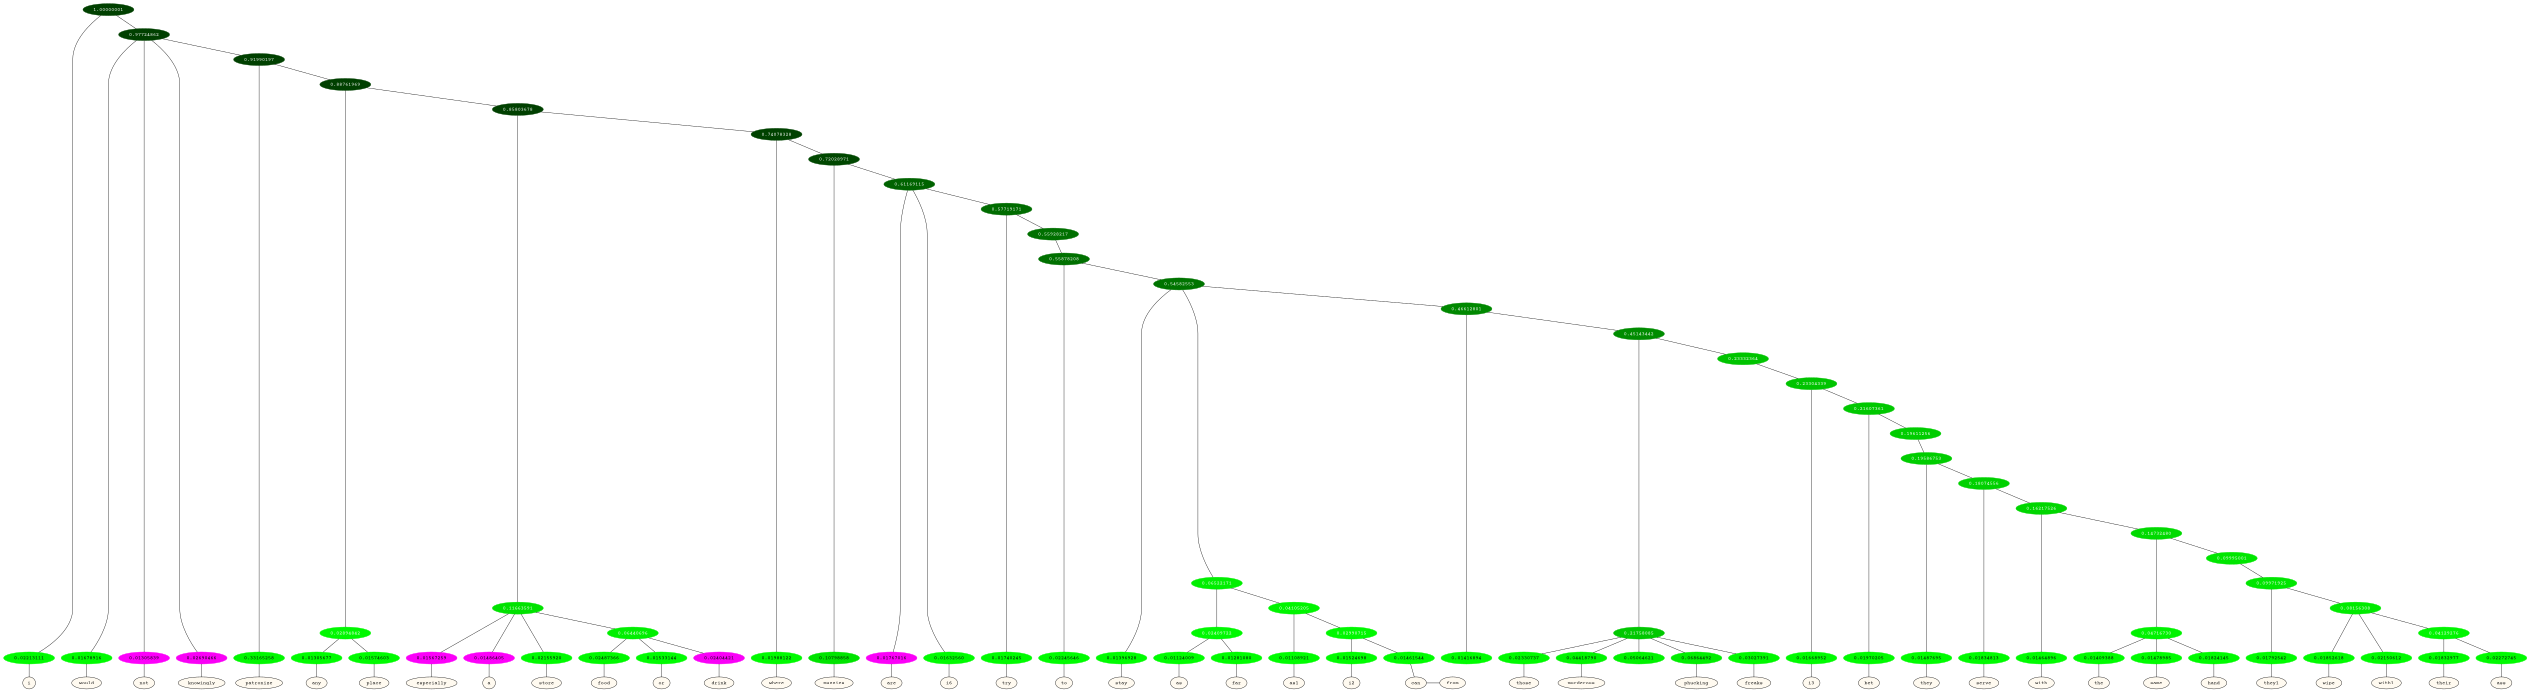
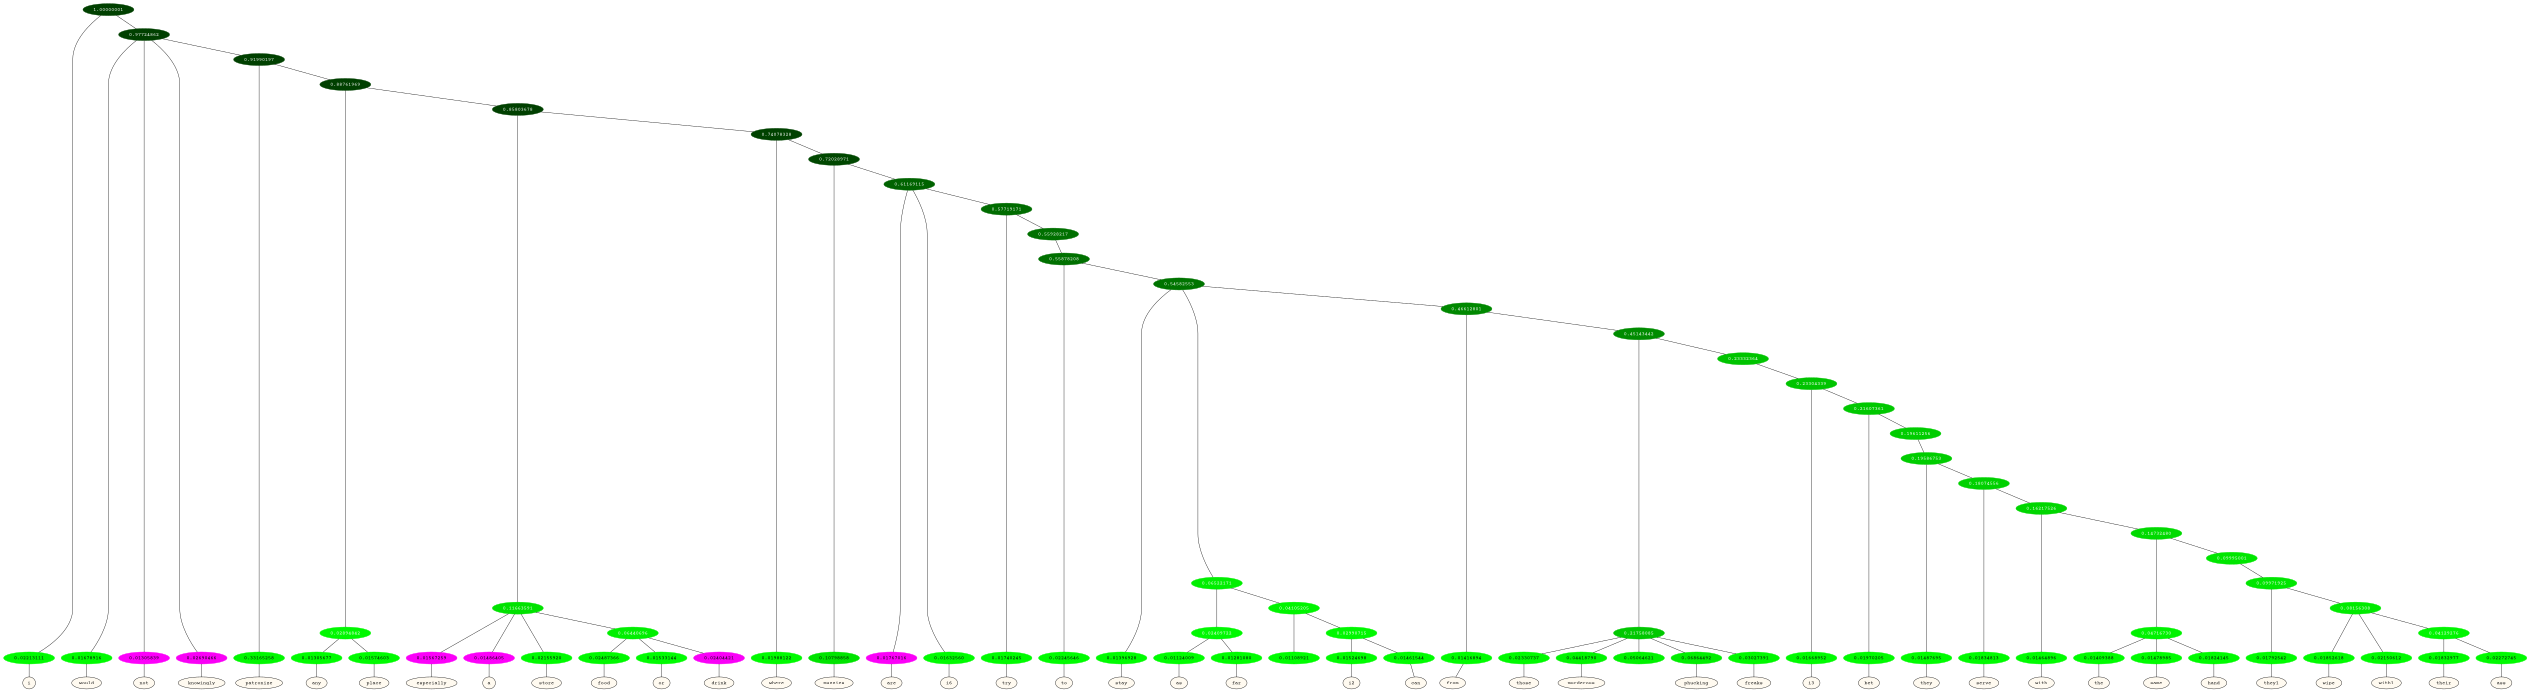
(1294, 683) -> none
(1433, 683) -> (1460, 671)
